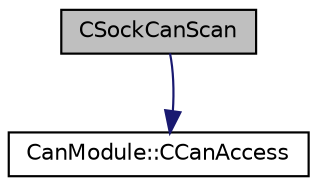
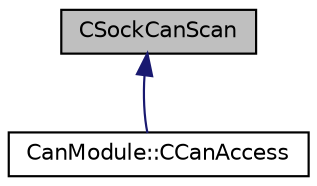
(173, 82) -> (144, 104)
